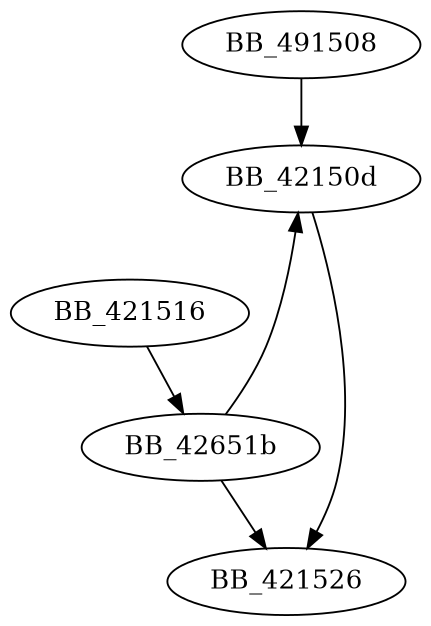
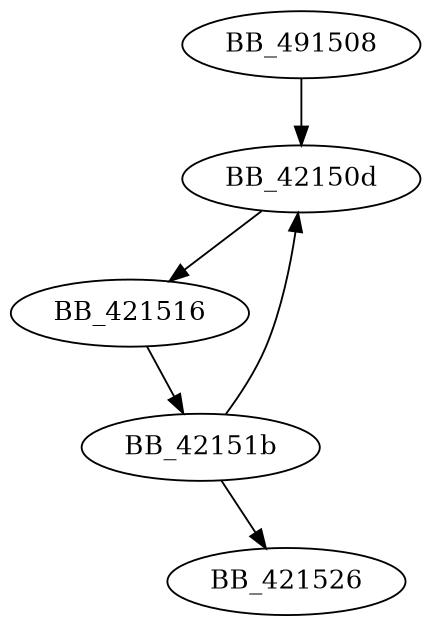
(344, 373) -> (223, 240)
(201, 447) -> (201, 447)
